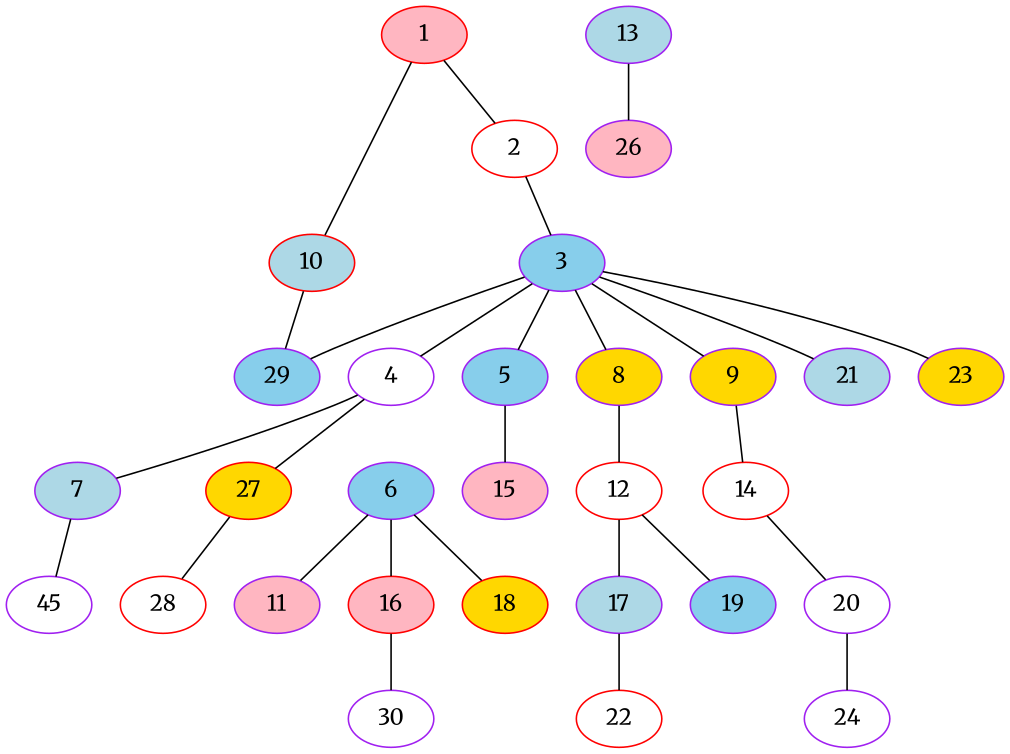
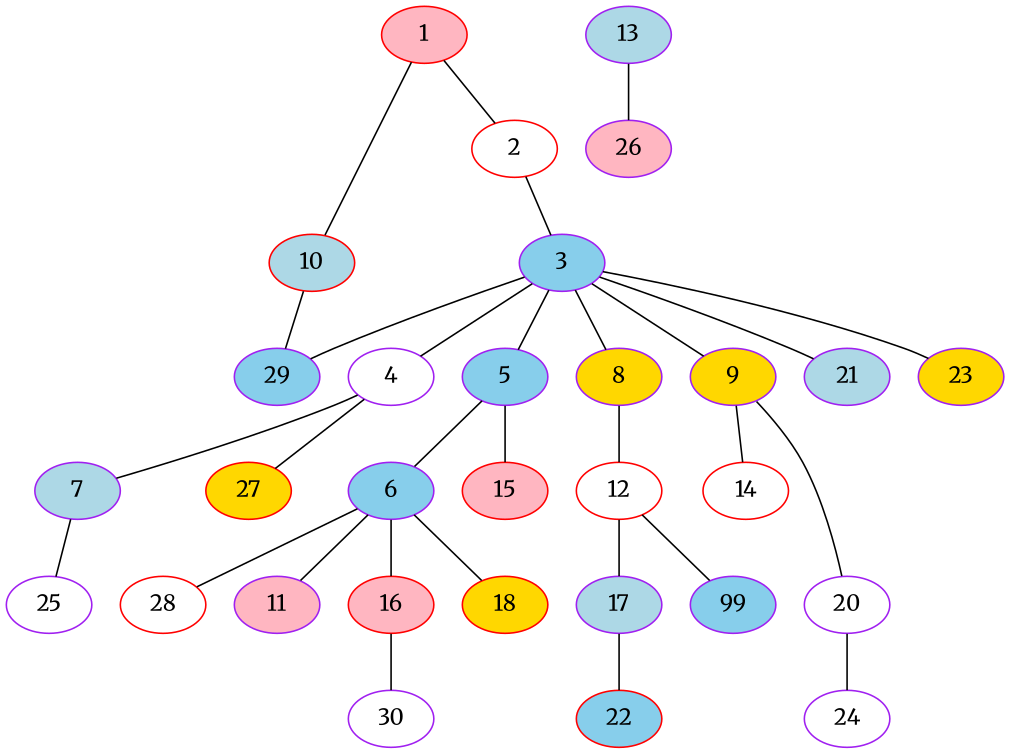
none -> (448, 434)
(505, 491) -> (505, 491)
(206, 548) -> (277, 548)
(796, 548) -> (812, 482)
(49, 605) -> (49, 605)
(733, 605) -> (733, 605)
(619, 719) -> (619, 719)
